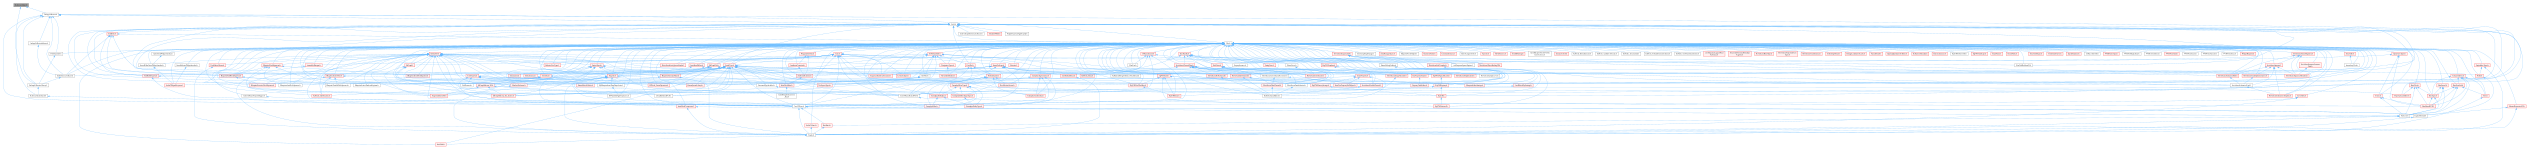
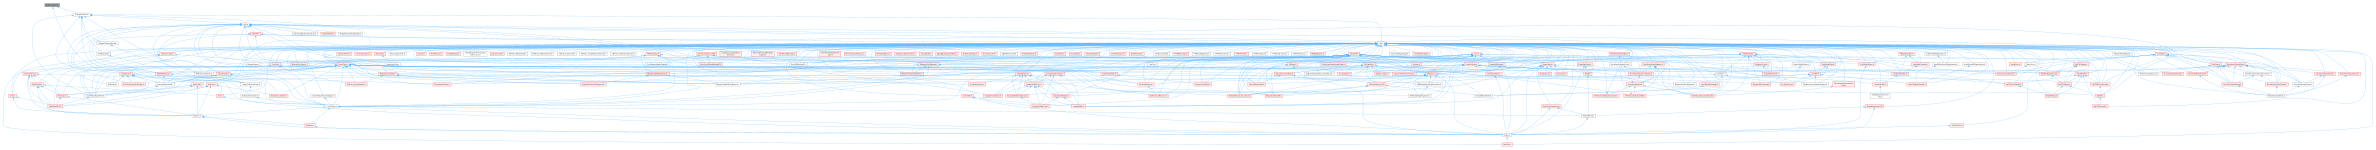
(2277, 83) -> (1637, 80)
